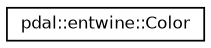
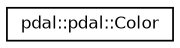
(106, 24) -> (90, 24)
